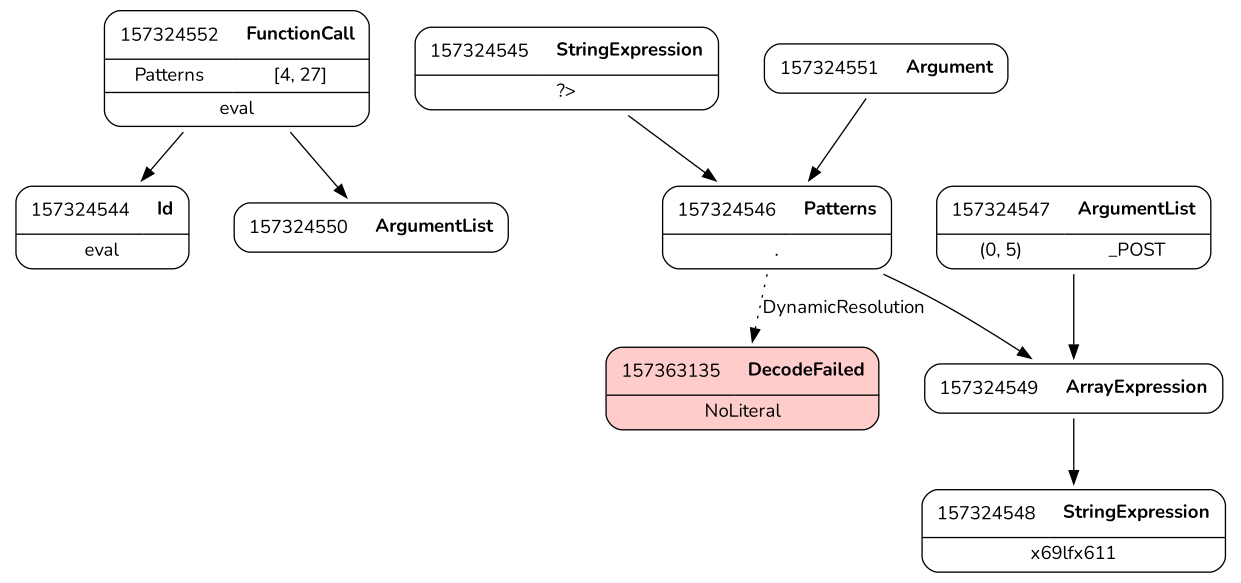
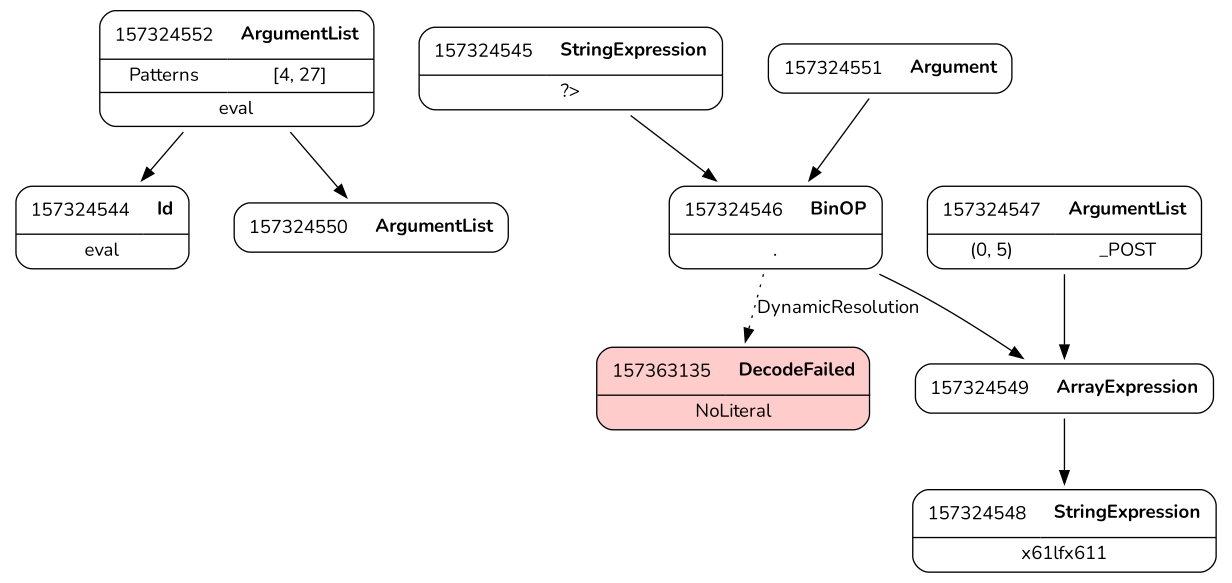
(301, 34) -> (300, 34)
(840, 209) -> (839, 209)
(1074, 554) -> (1064, 554)
